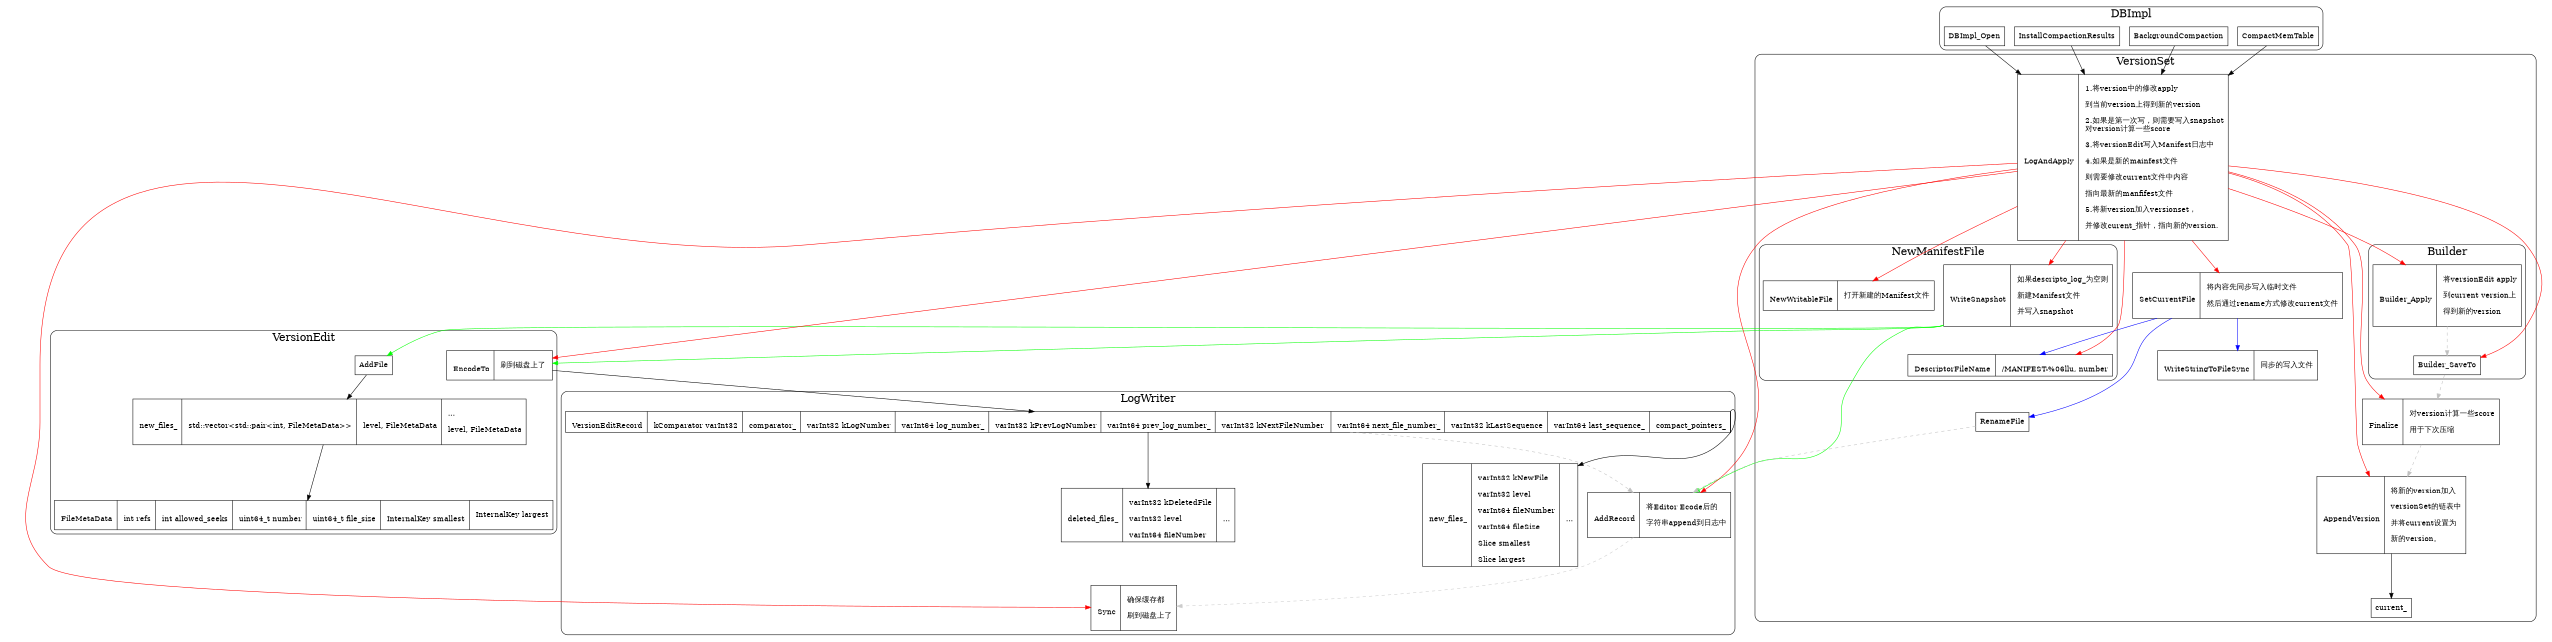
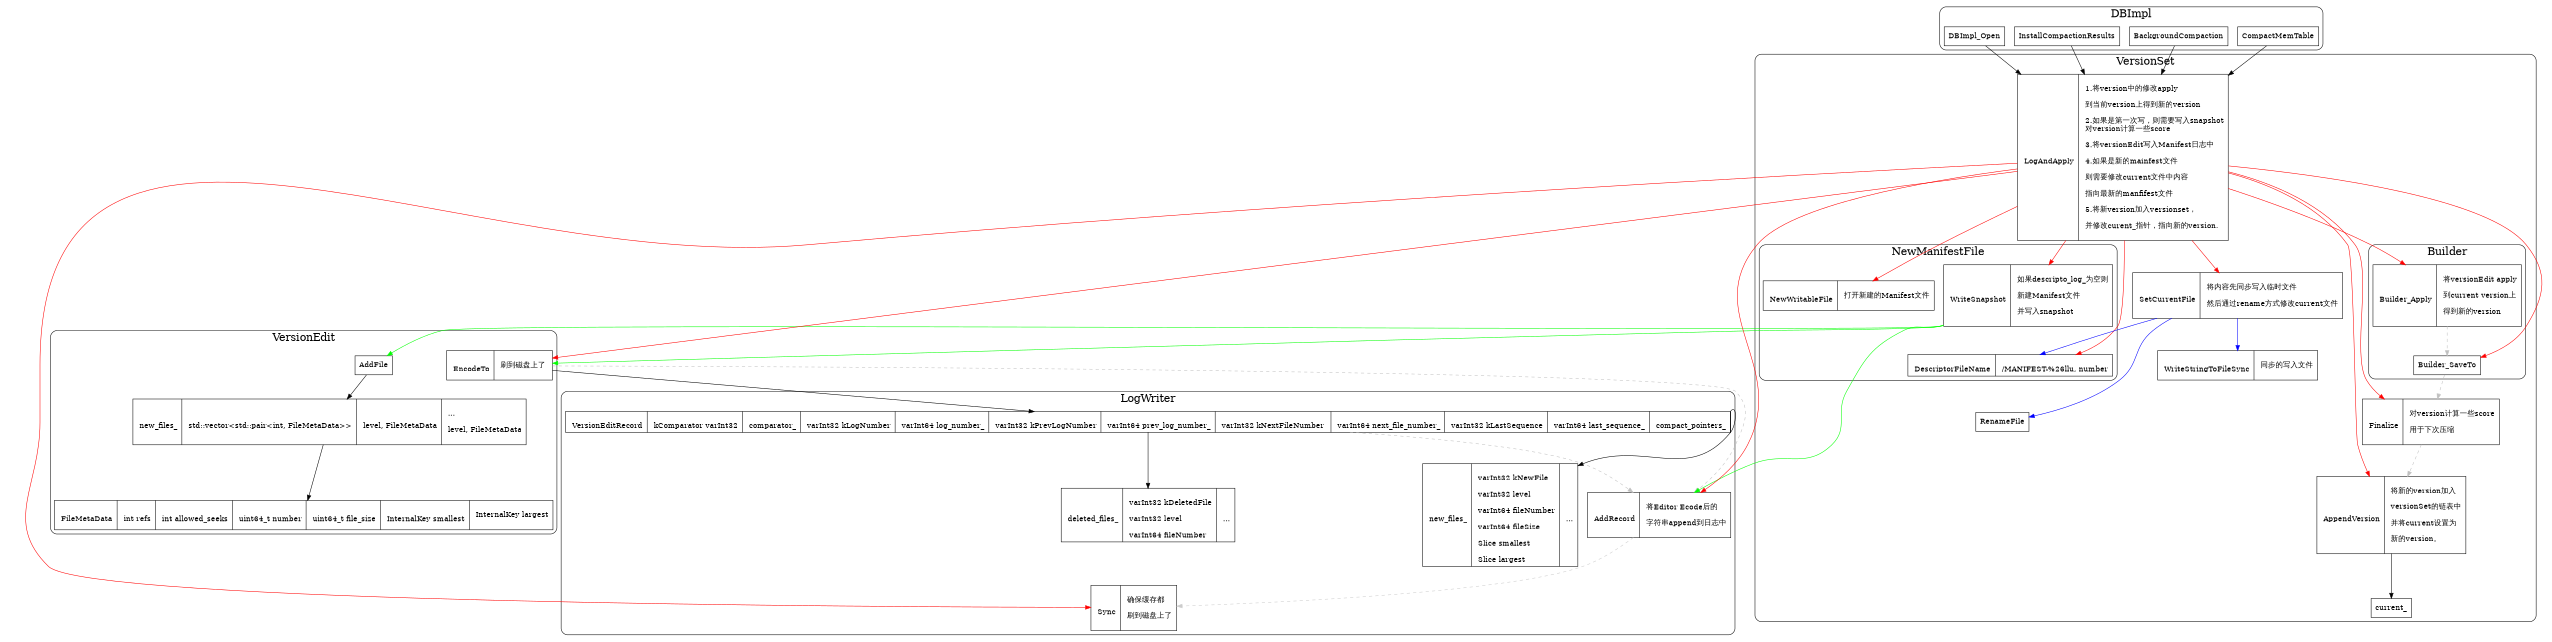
(2054, 369) -> (2054, 369)
(1834, 448) -> (1203, 371)
